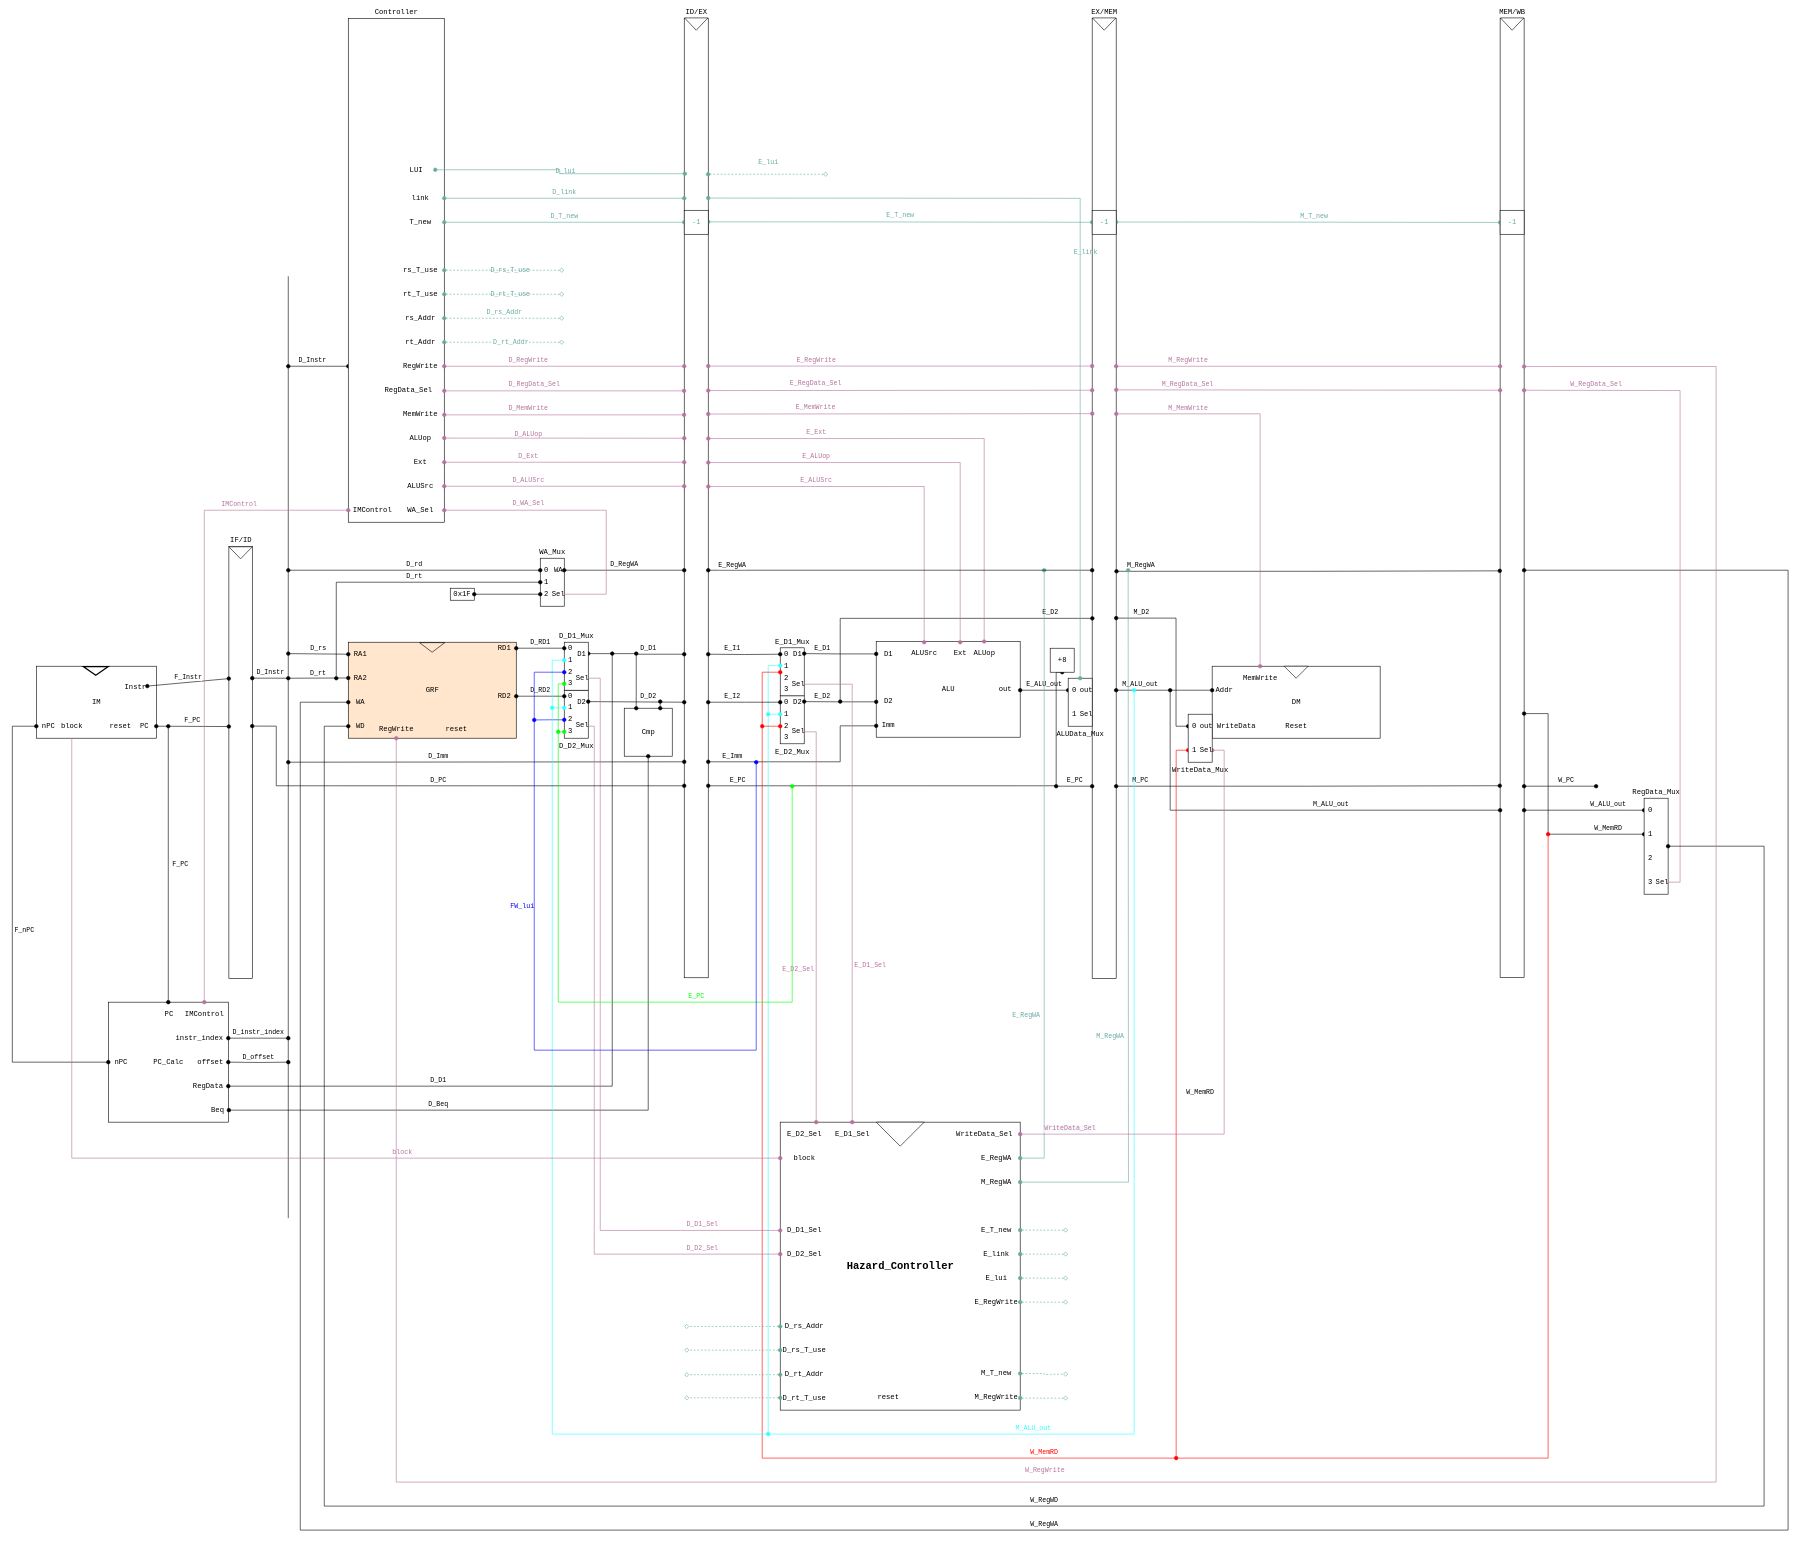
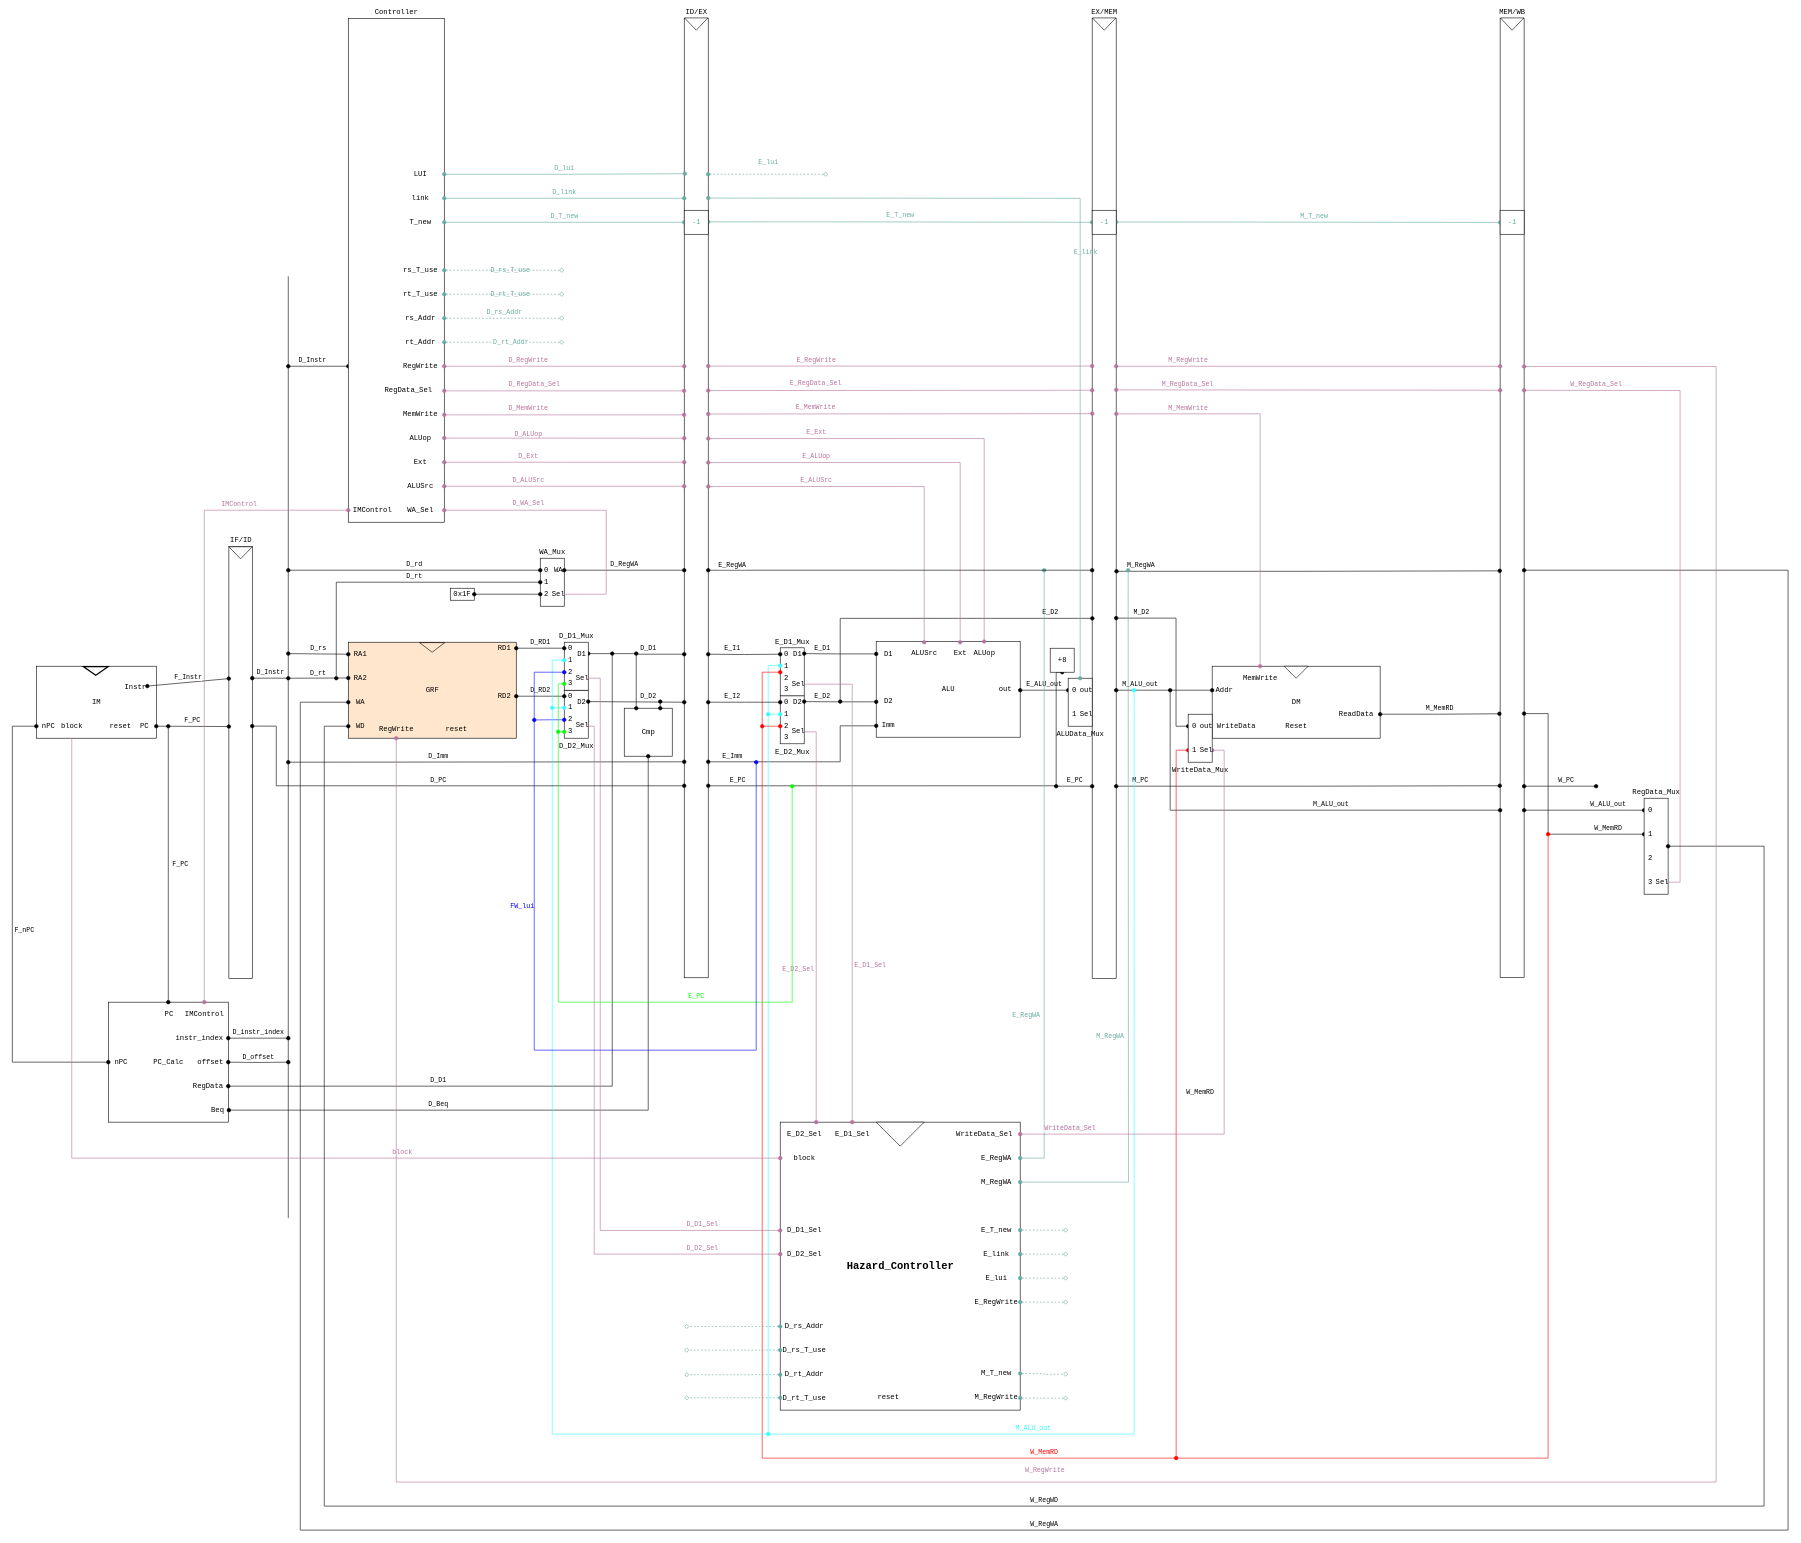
(416, 170) -> (420, 174)
none -> (1356, 714)
none -> (1496, 714)
